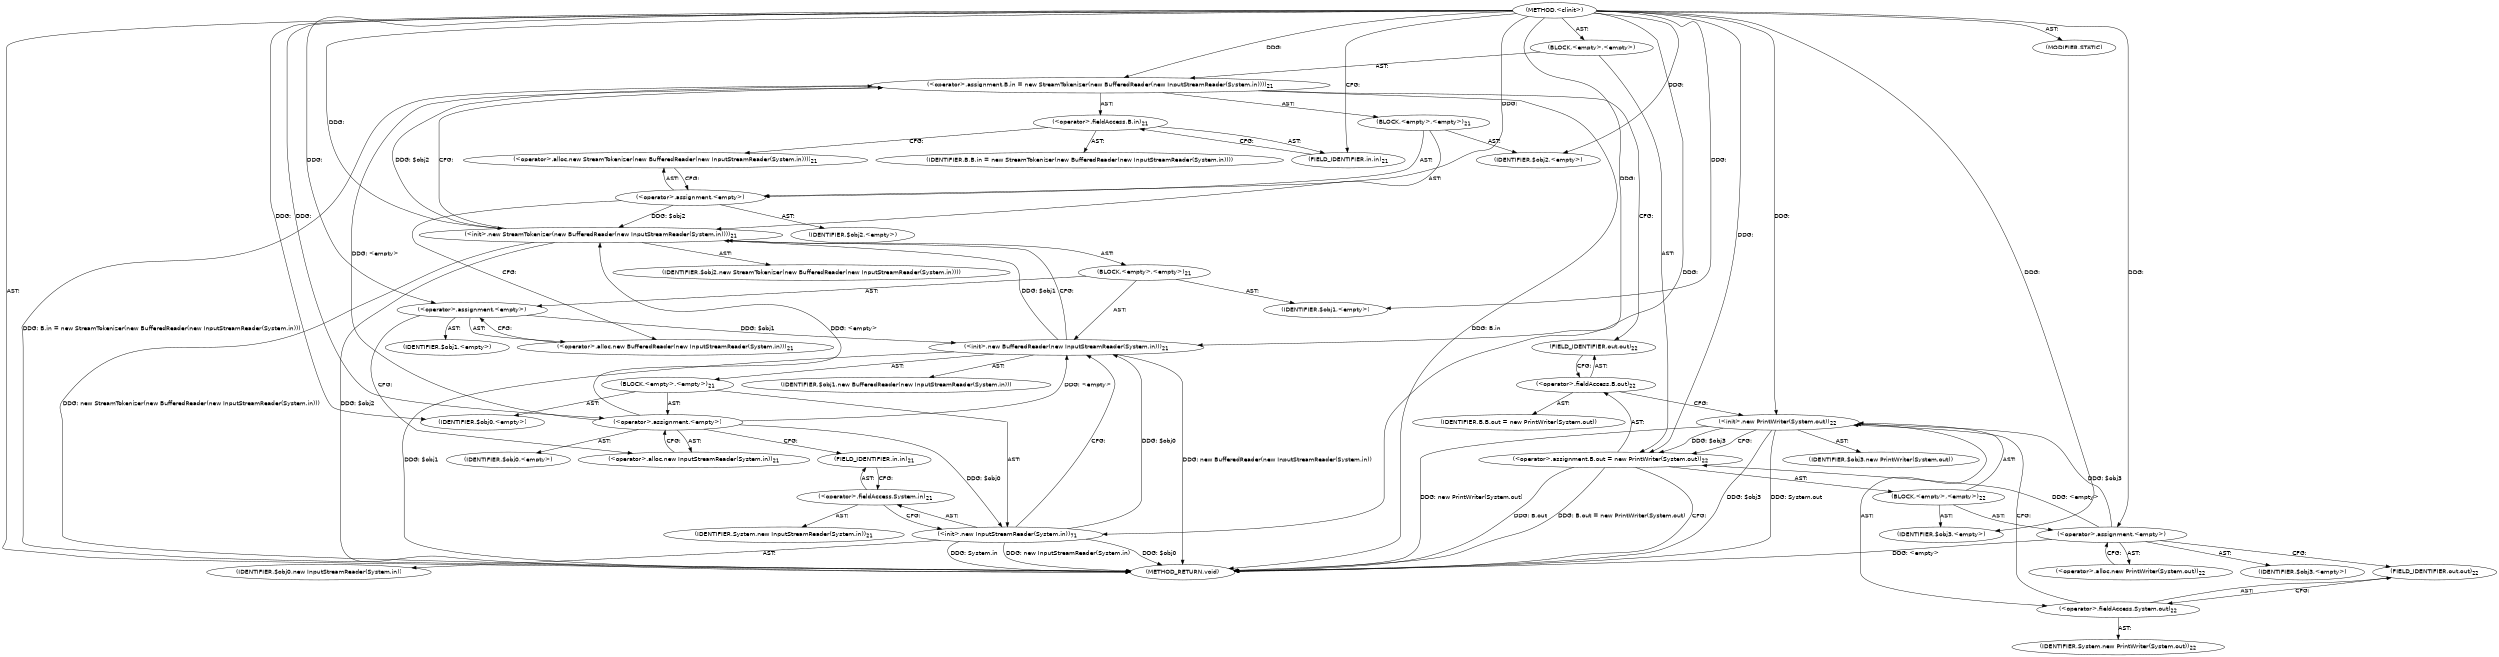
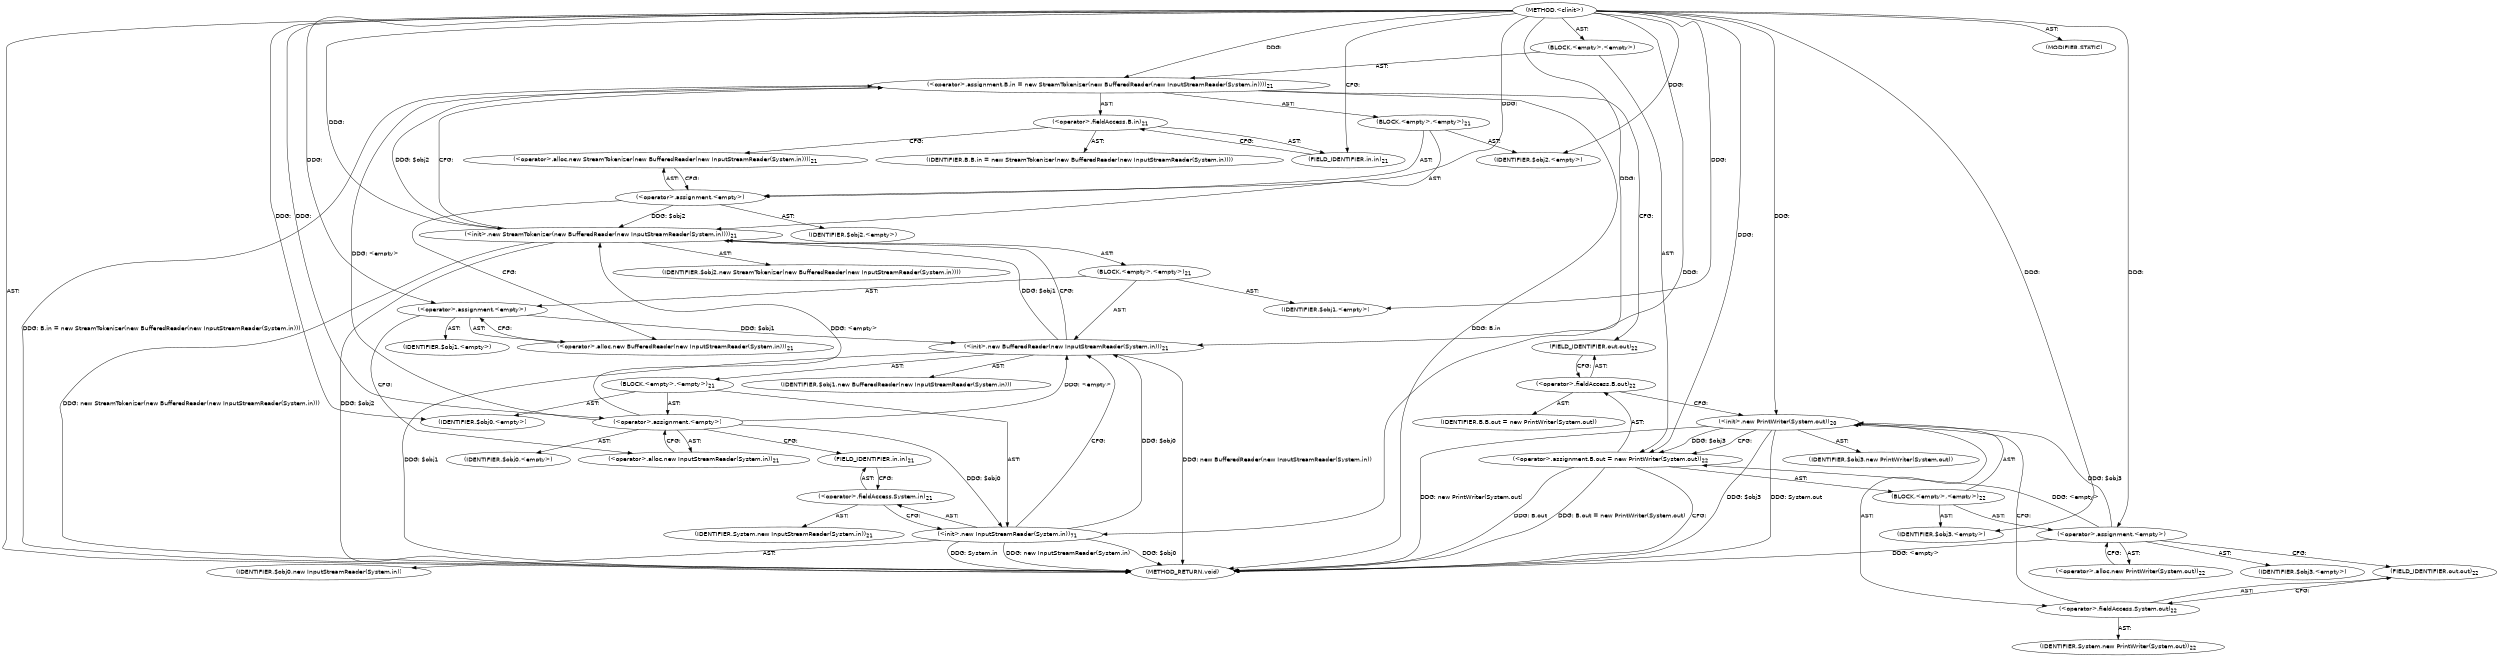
(1833, 422) -> (1833, 422)
